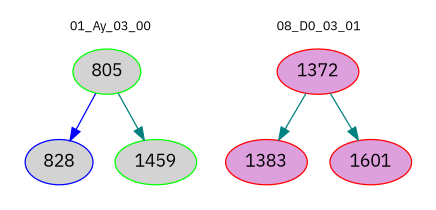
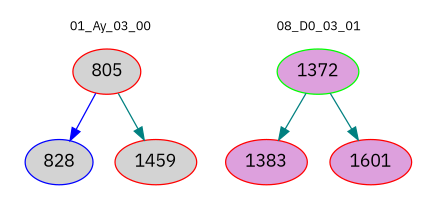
(107, 72) -> (107, 72)
(318, 72) -> (318, 72)
(156, 162) -> (156, 162)
